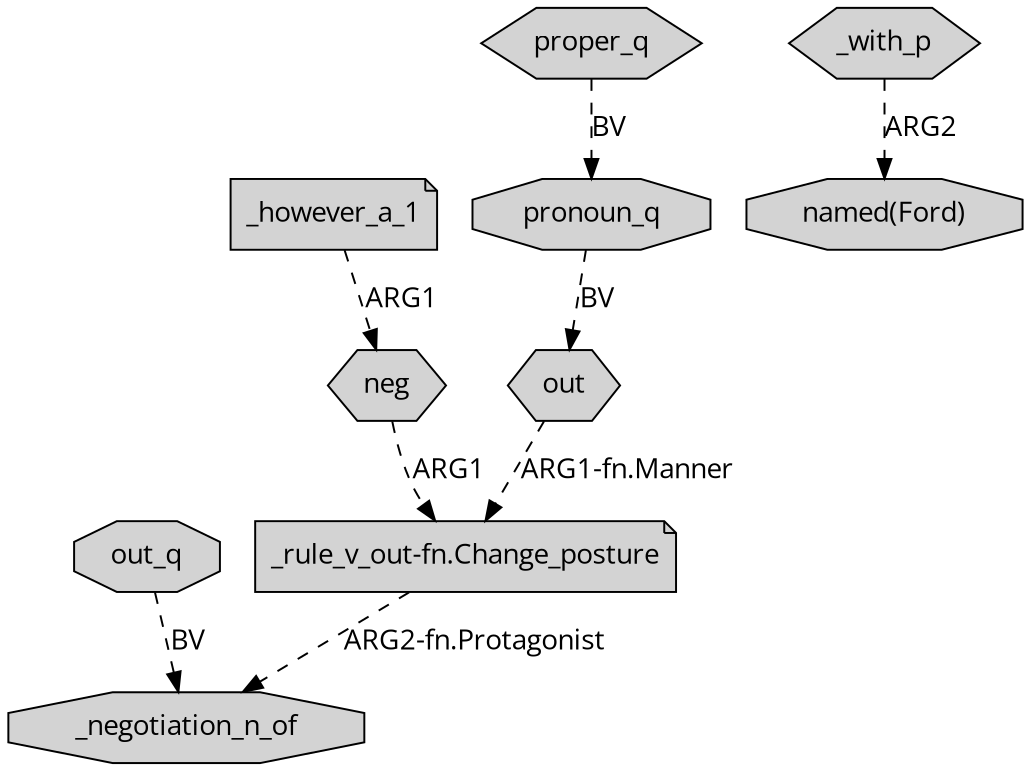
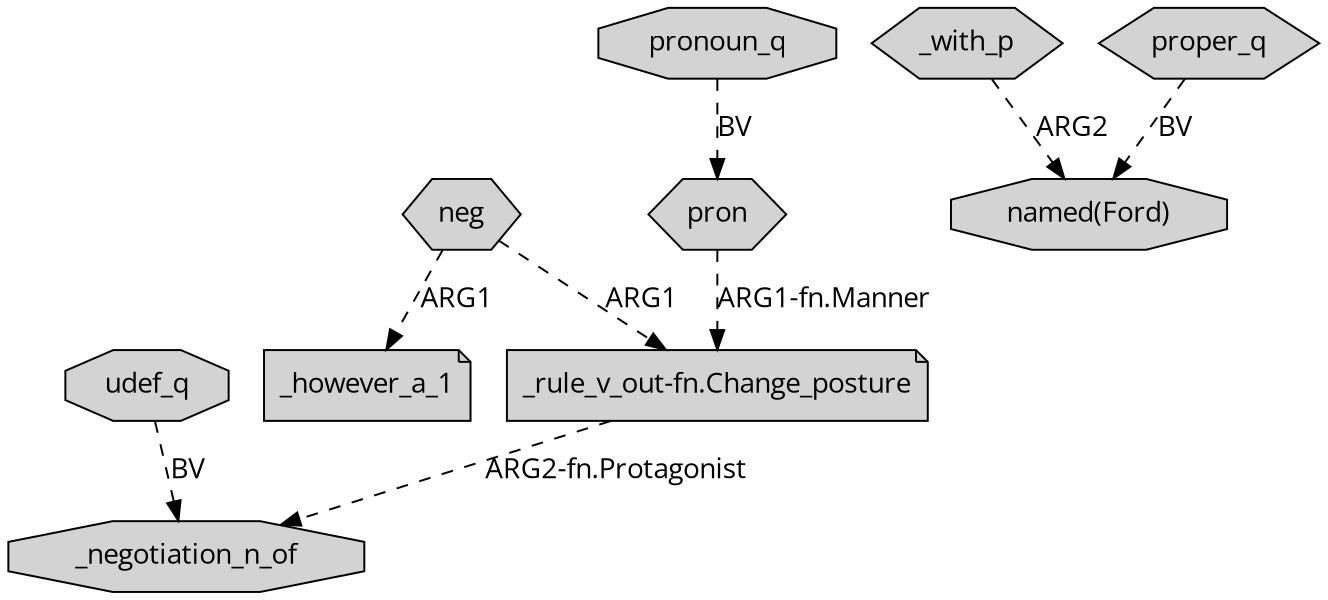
(591, 119) -> (1155, 120)
(357, 290) -> (419, 291)
(564, 385) -> (717, 214)
(147, 557) -> (147, 385)
